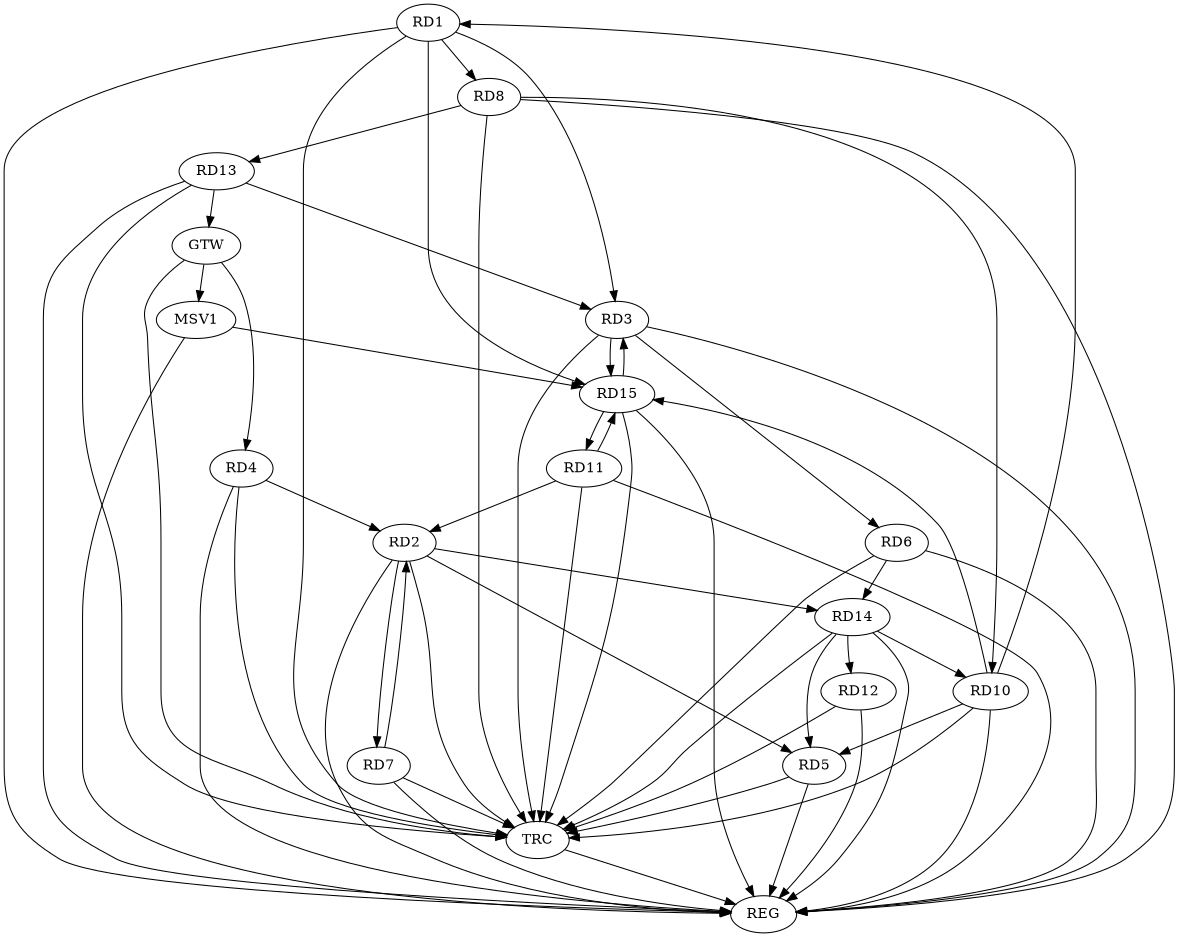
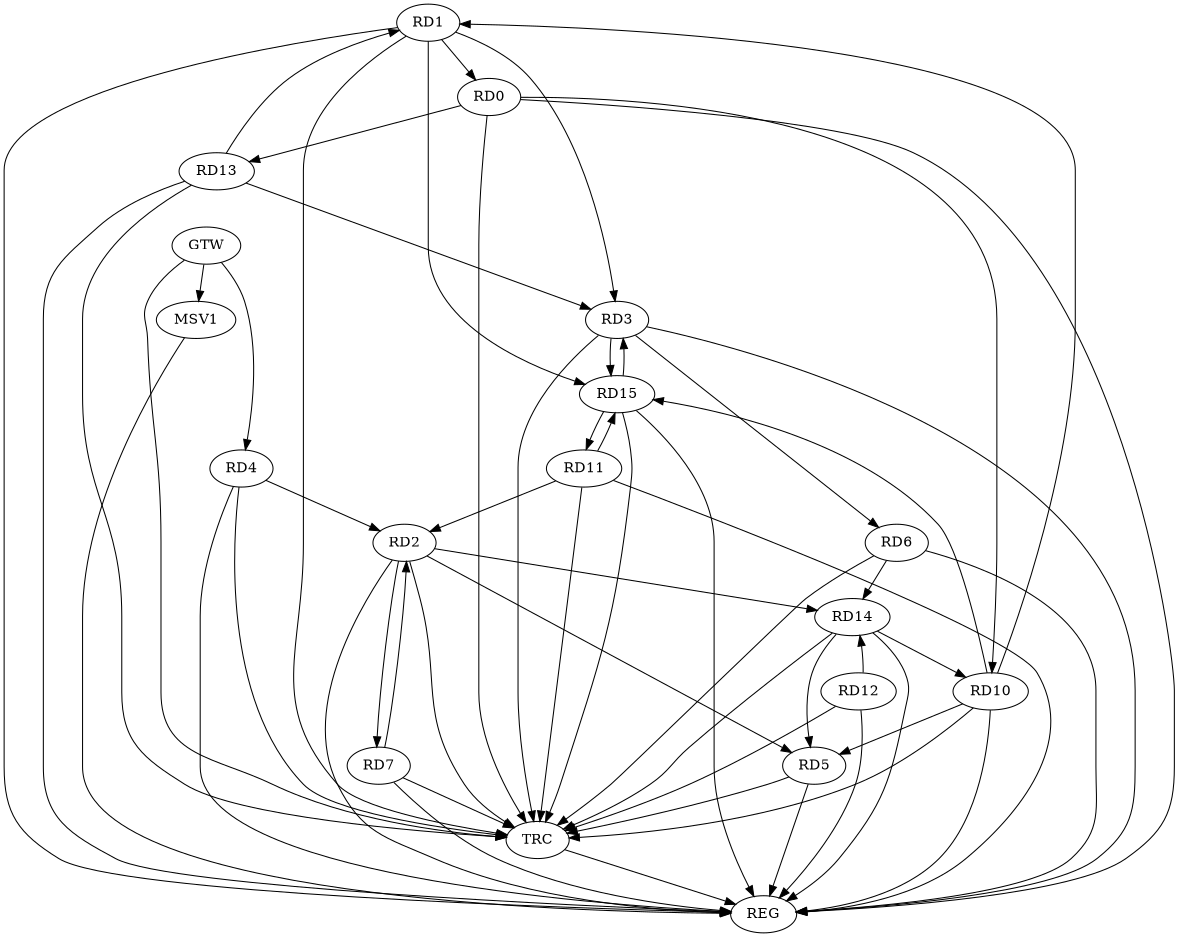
(489, 97) -> (489, 97)
(212, 203) -> (294, 75)
(402, 356) -> none
(848, 649) -> (863, 659)
